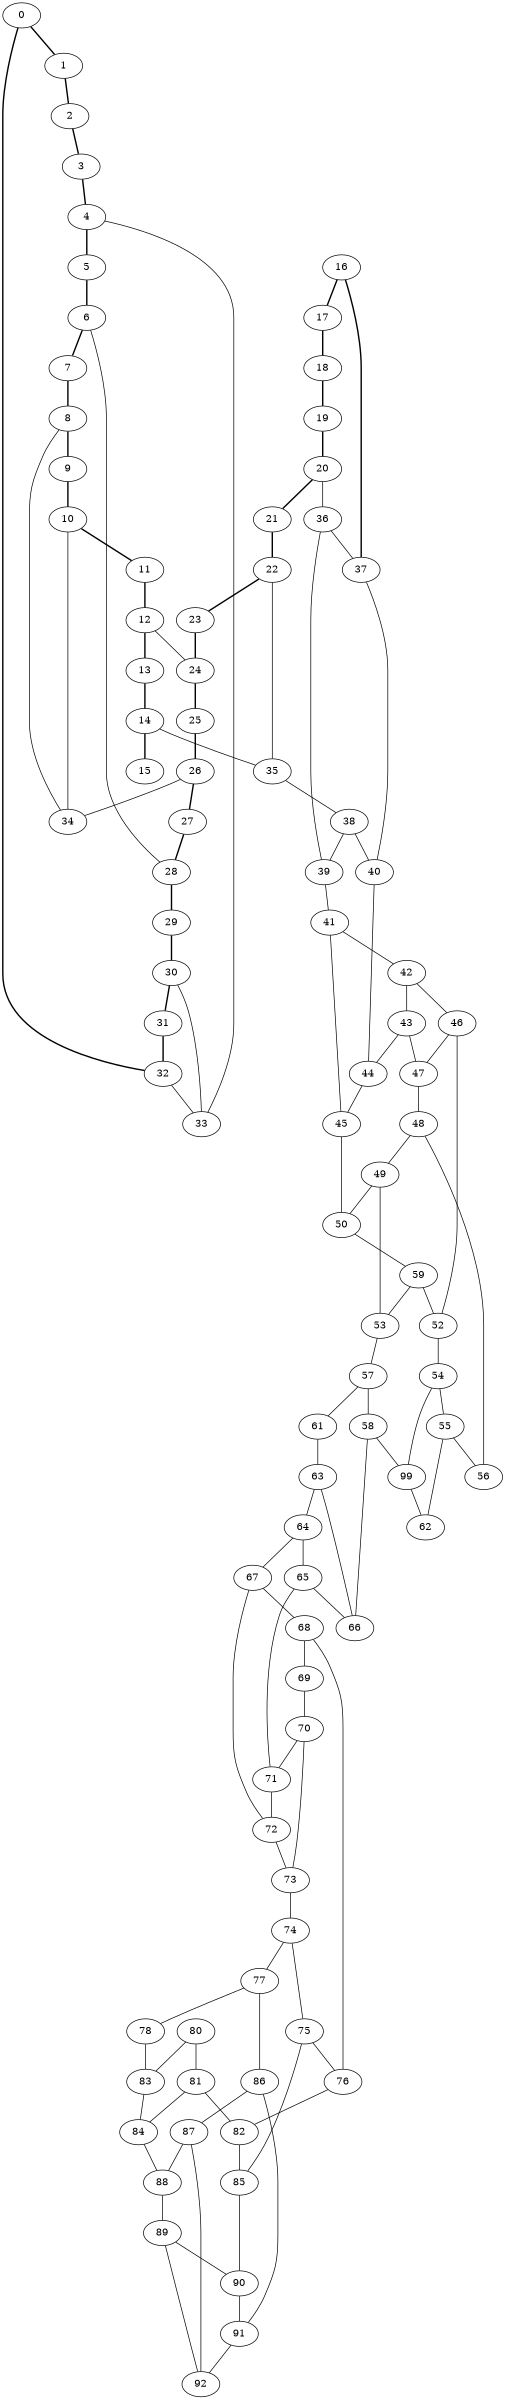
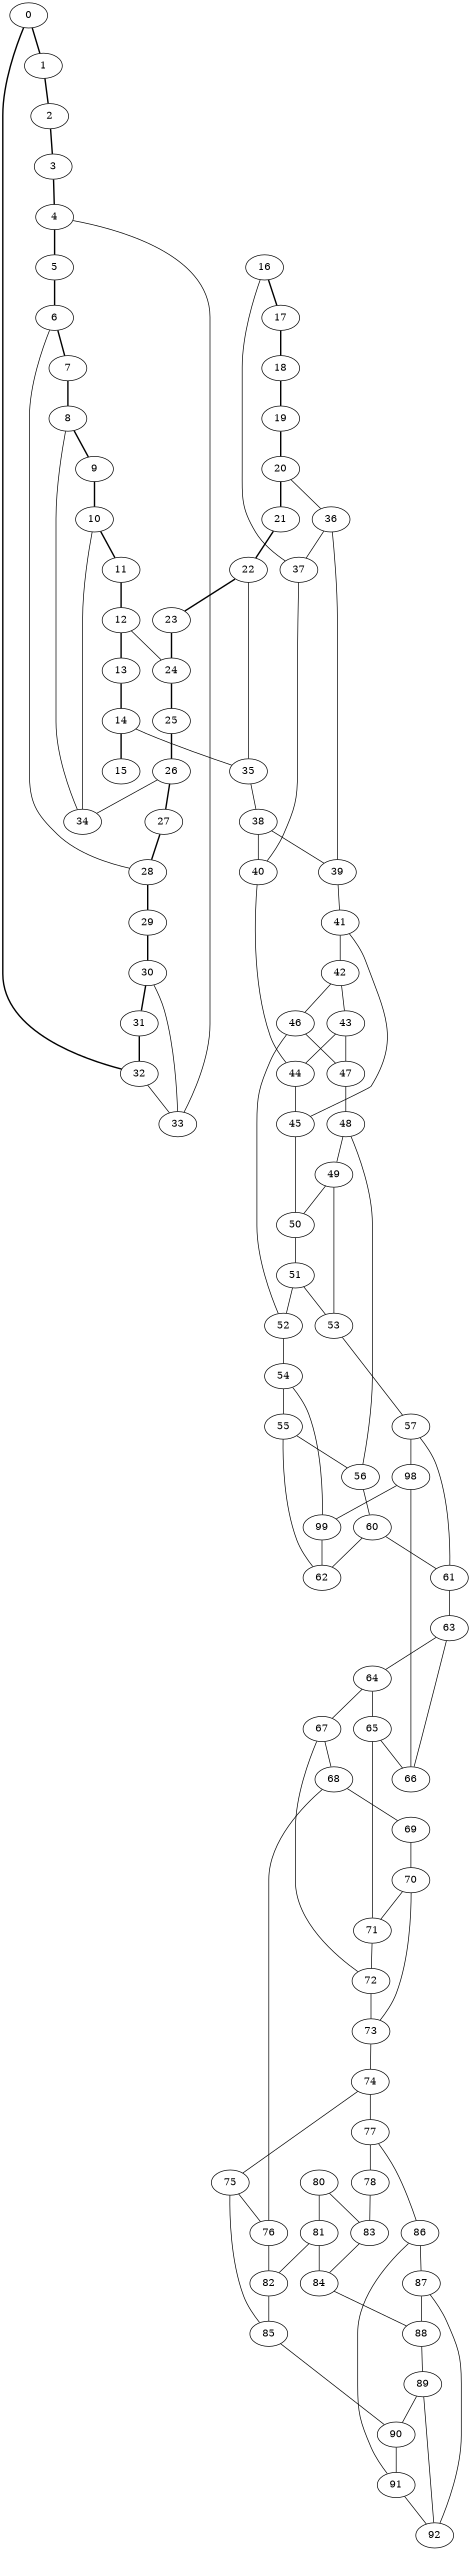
(361, 418) -> (242, 427)
(419, 1275) -> (295, 1275)
(368, 1427) -> (411, 1477)
none -> (372, 1527)
